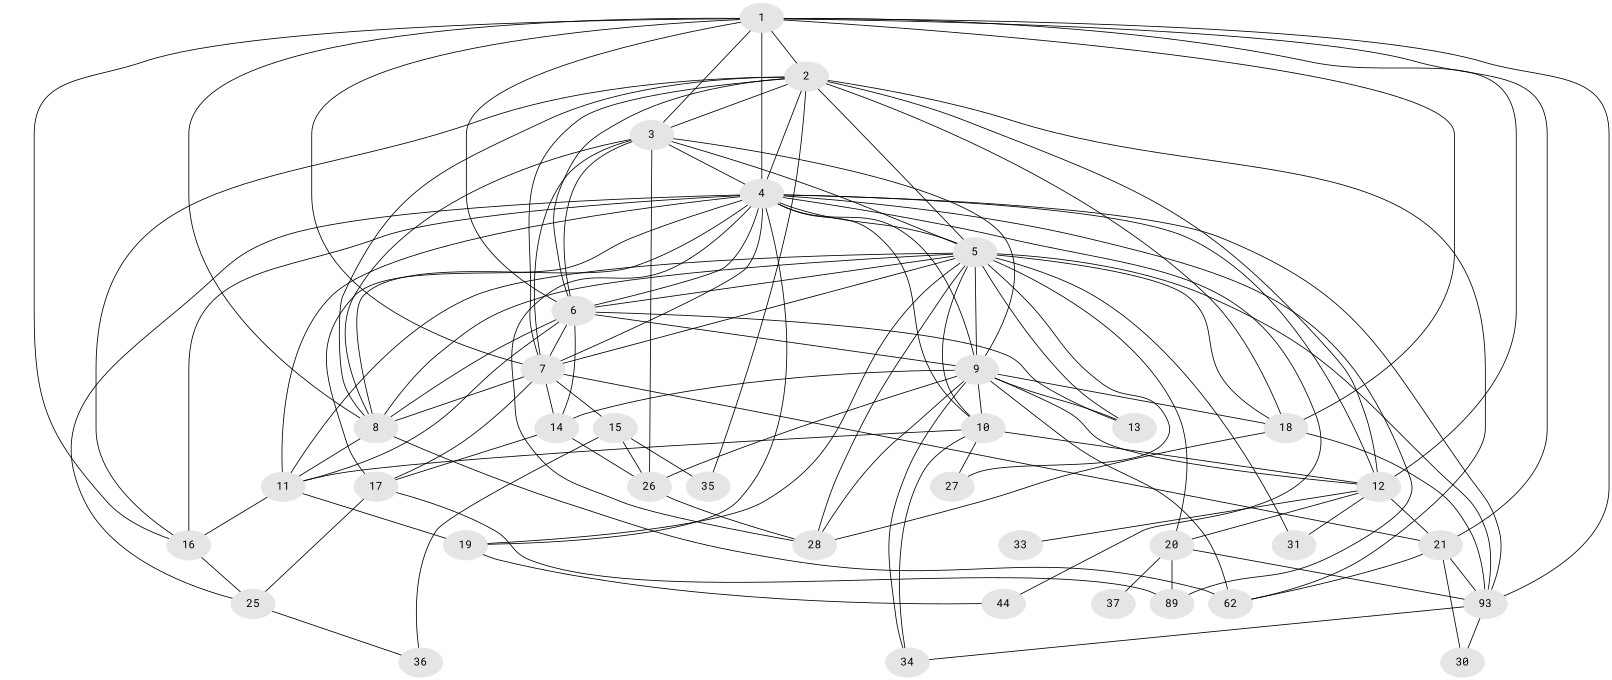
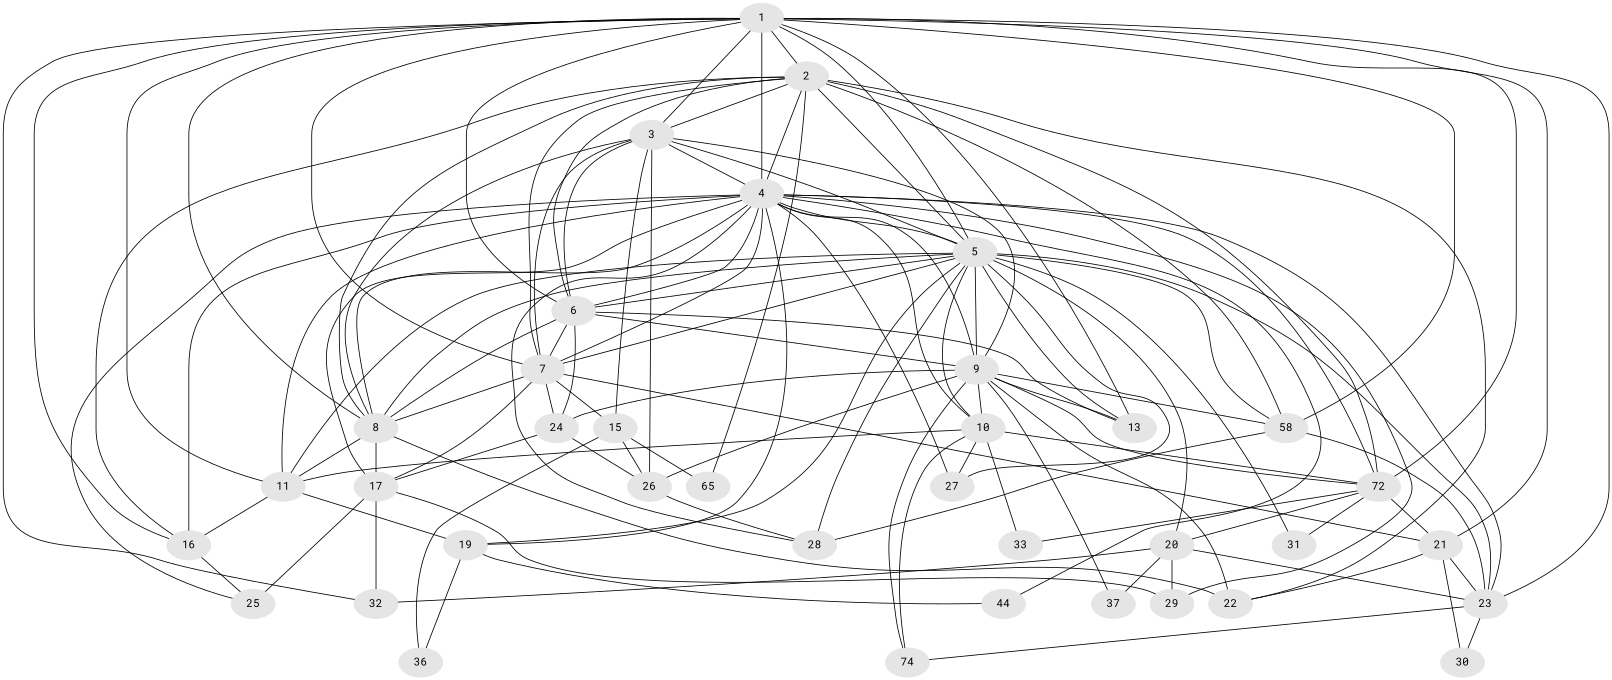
none -> (889, 118)
none -> (988, 188)
none -> (626, 288)
none -> (875, 320)
(442, 419) -> (206, 66)
(557, 428) -> (557, 428)
(1286, 428) -> (1286, 428)
(886, 450) -> (1057, 487)
none -> (376, 457)
(708, 487) -> (708, 487)
none -> (1002, 487)
(1379, 487) -> (1379, 487)
none -> (376, 604)
(1172, 604) -> (1172, 604)
(1231, 604) -> (1231, 604)
(1485, 604) -> (1485, 604)
(337, 633) -> (442, 606)
(907, 663) -> (907, 663)
